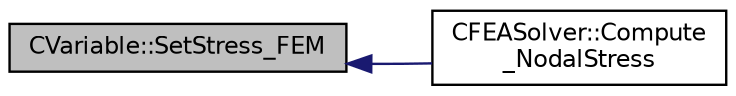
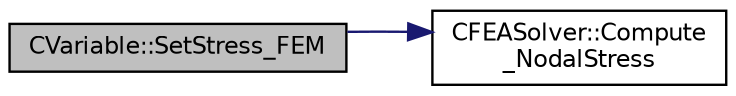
(402, 64) -> (378, 32)
